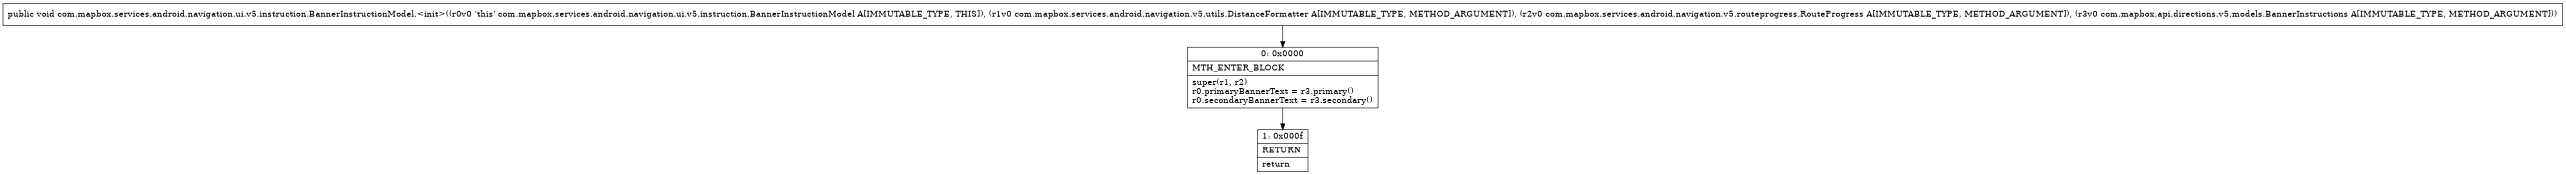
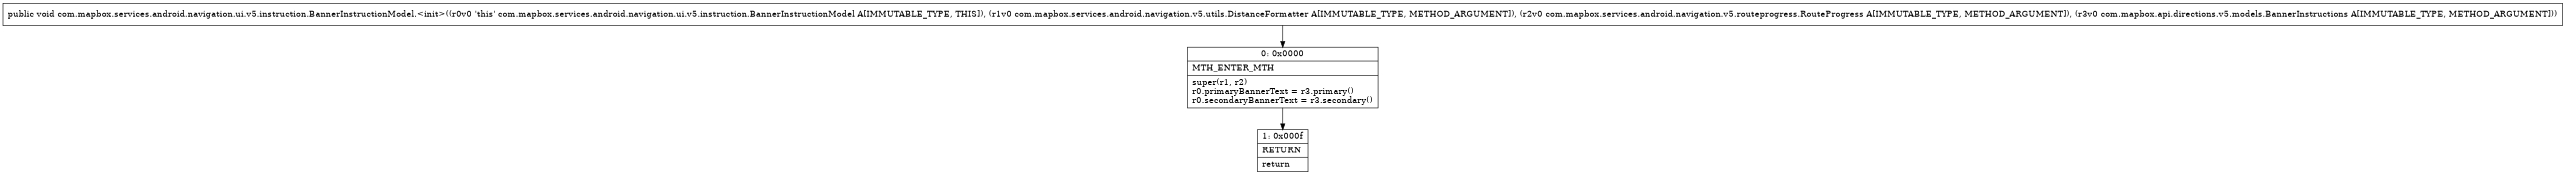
(1239, 68) -> (1233, 68)
